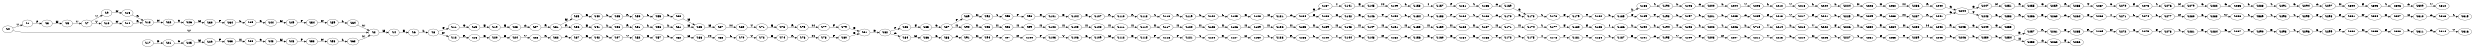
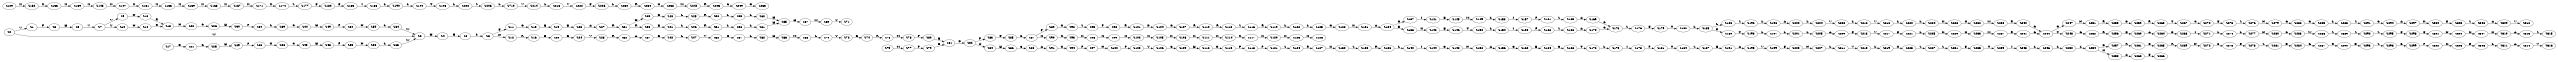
(782, 27) -> none
(1245, 27) -> none
